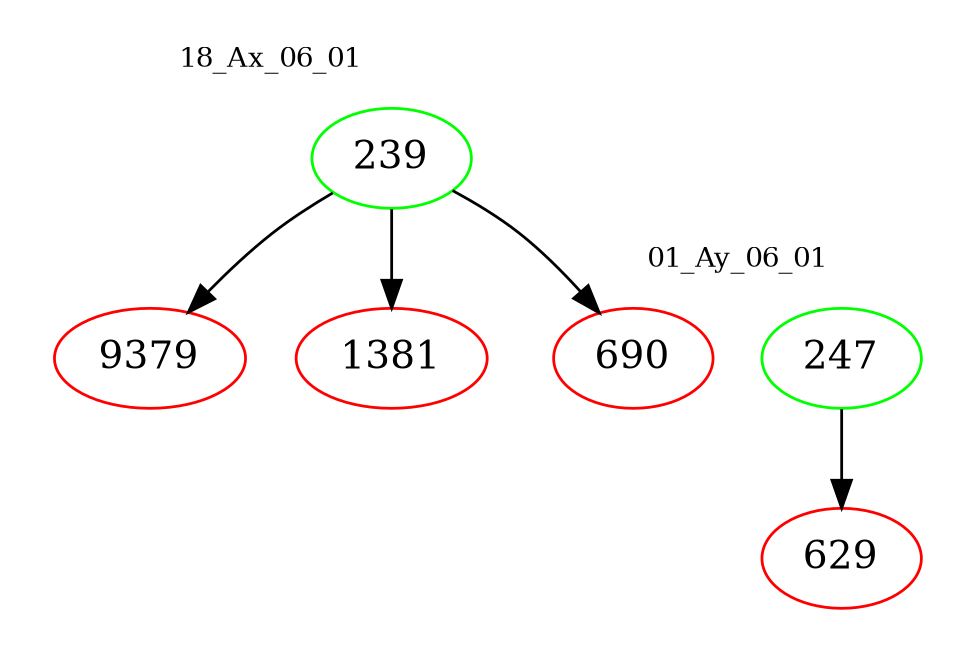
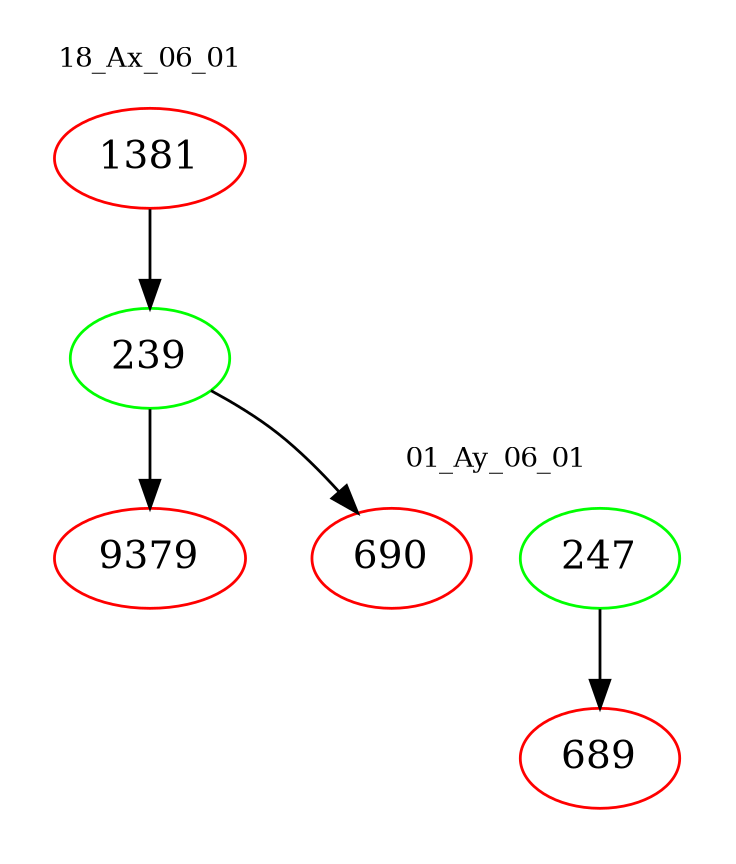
(392, 245) -> (150, 245)
(842, 558) -> (600, 758)
